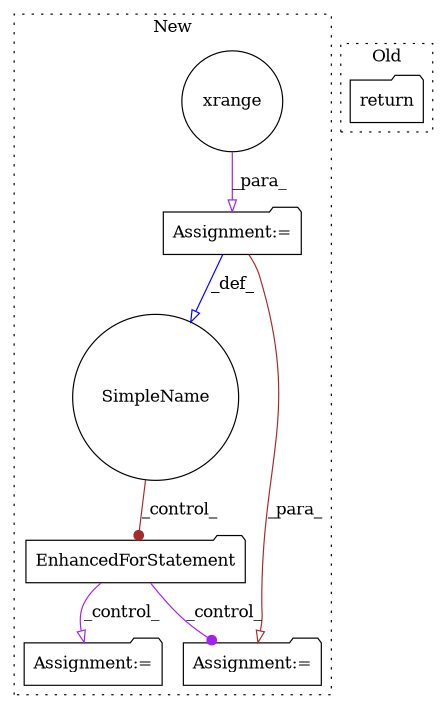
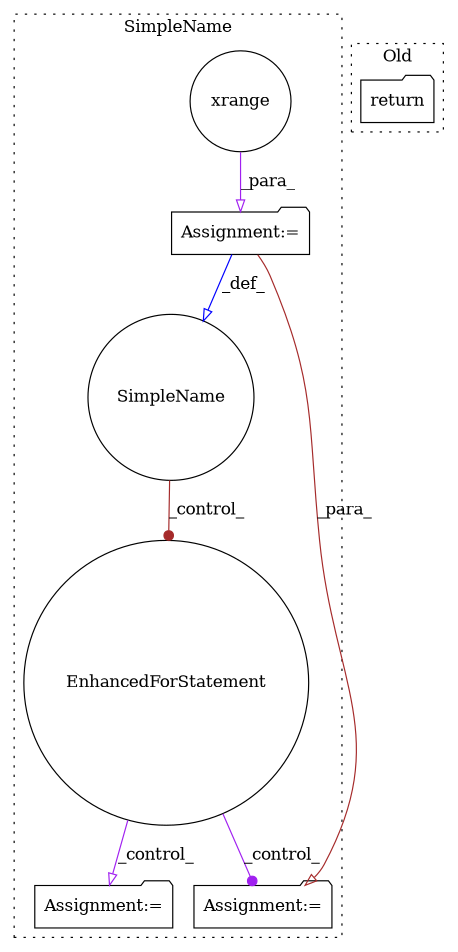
(173, 28) -> (178, 28)
(136, 561) -> (166, 683)
